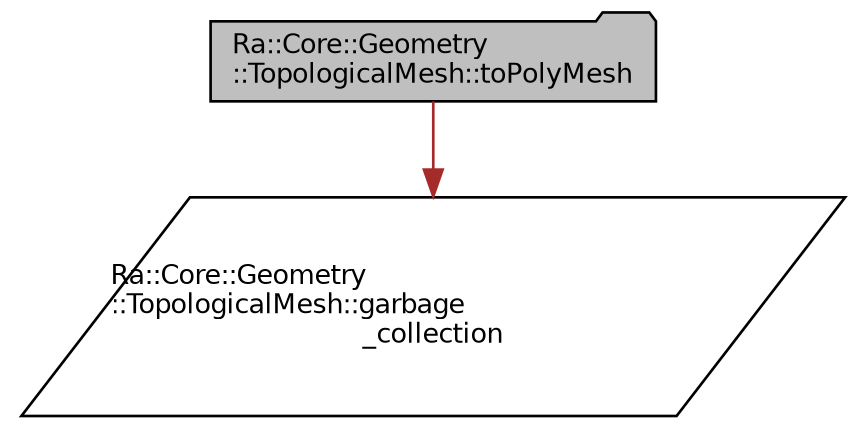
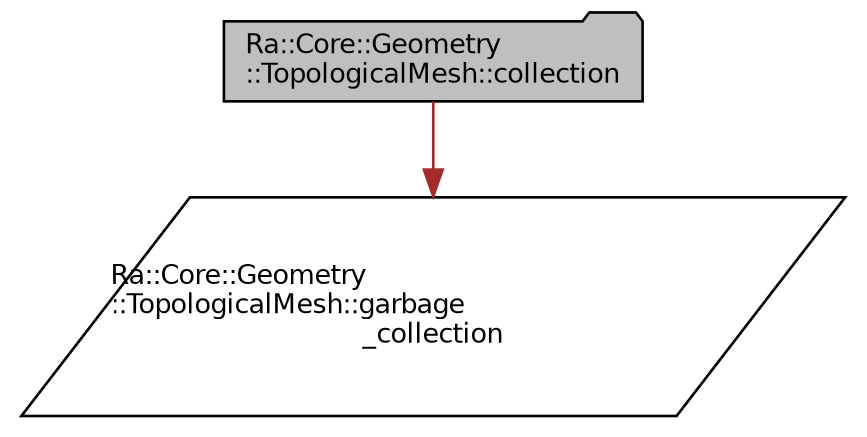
(433, 61) -> (433, 61)
